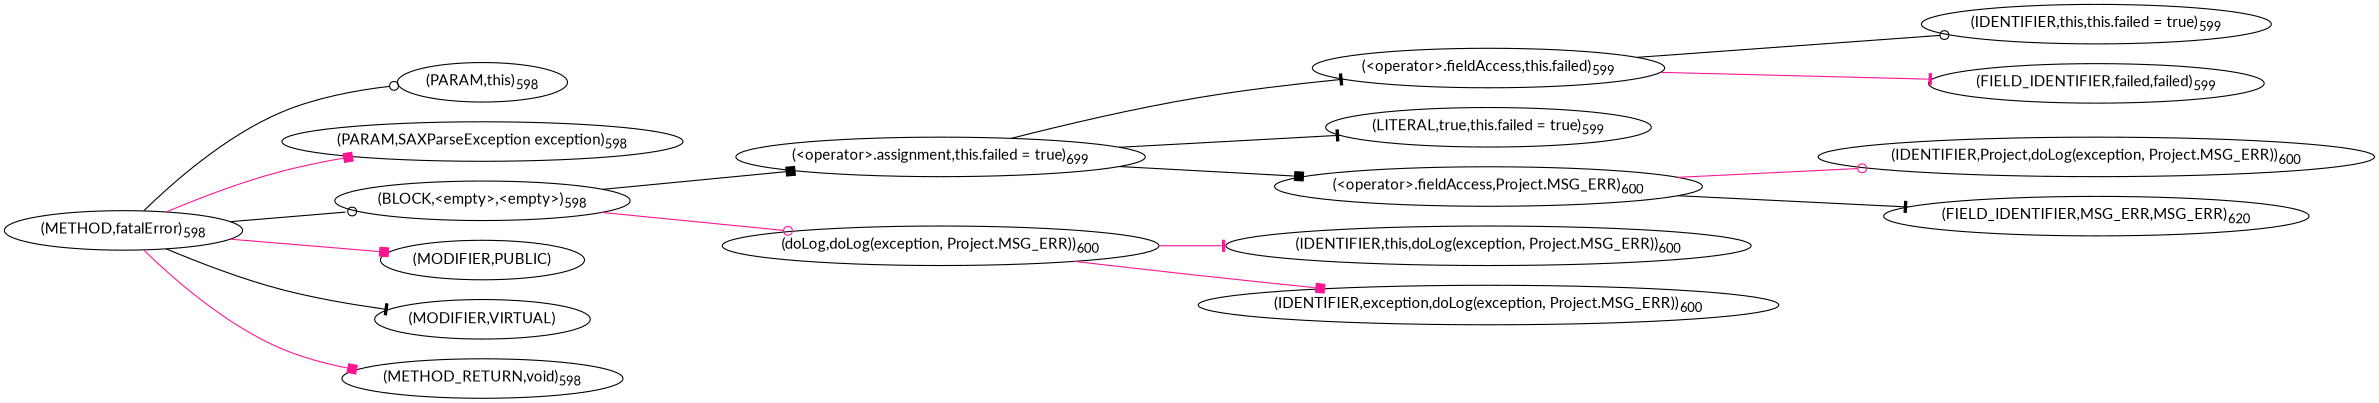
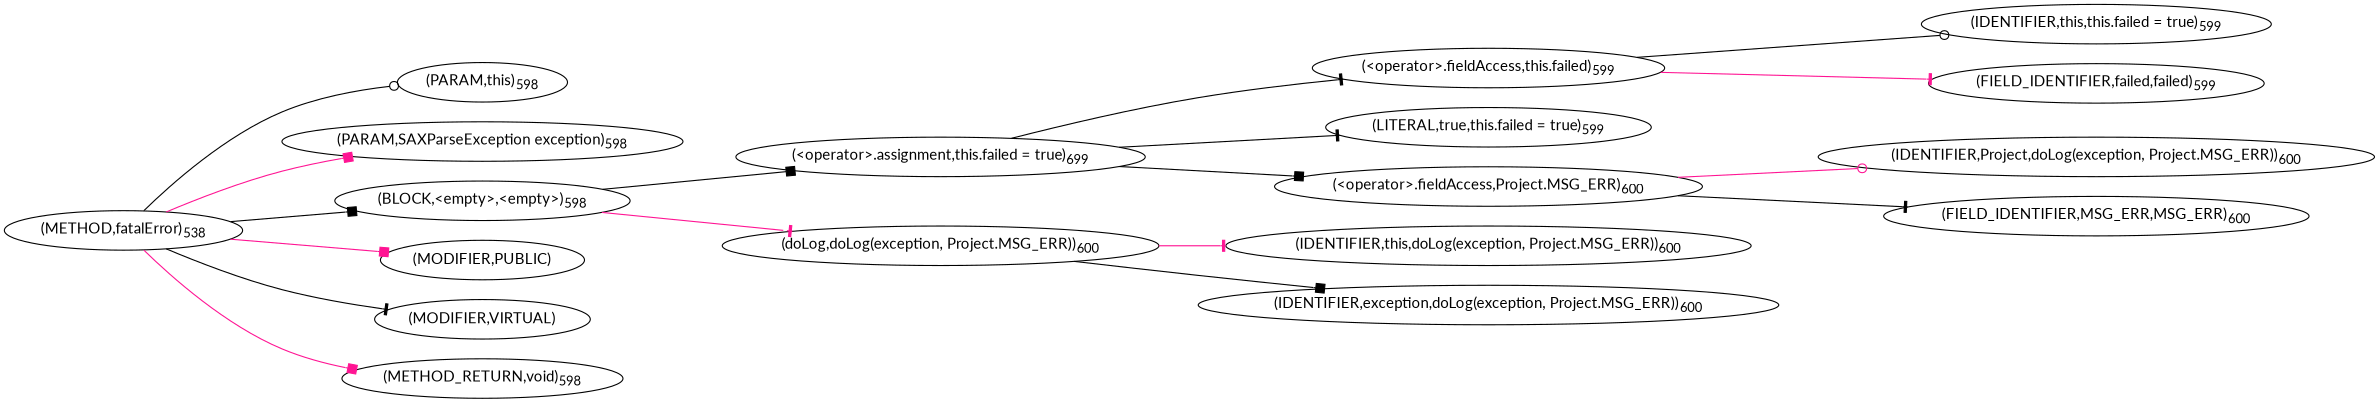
(2240, 215) -> (2240, 215)
(288, 217) -> (288, 217)
(693, 221) -> (693, 221)
(195, 229) -> (195, 229)
(1194, 275) -> (1194, 275)
